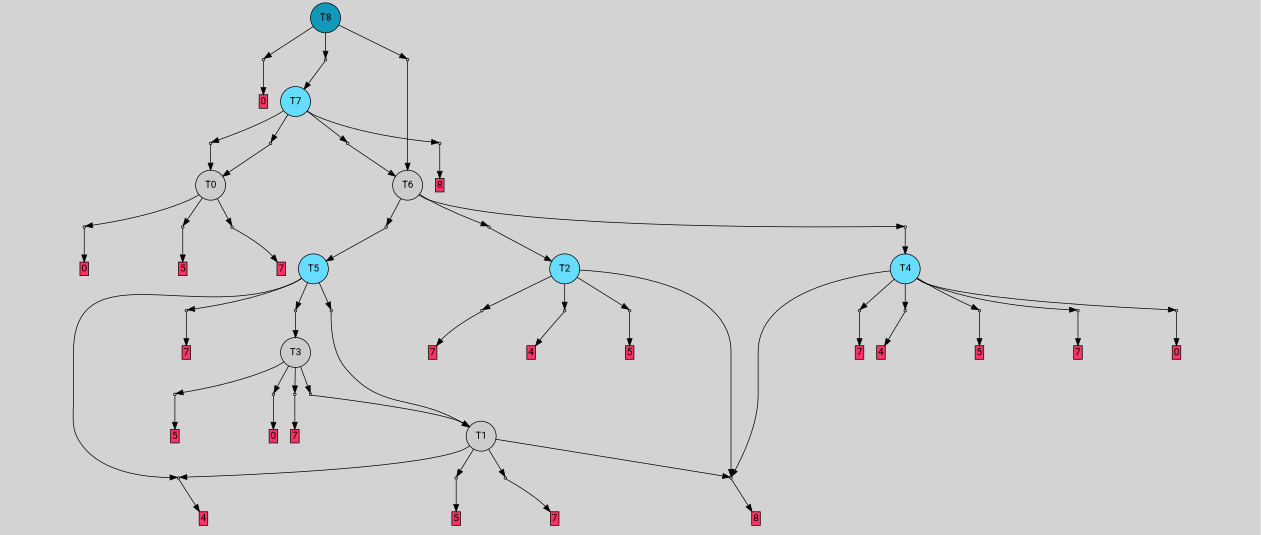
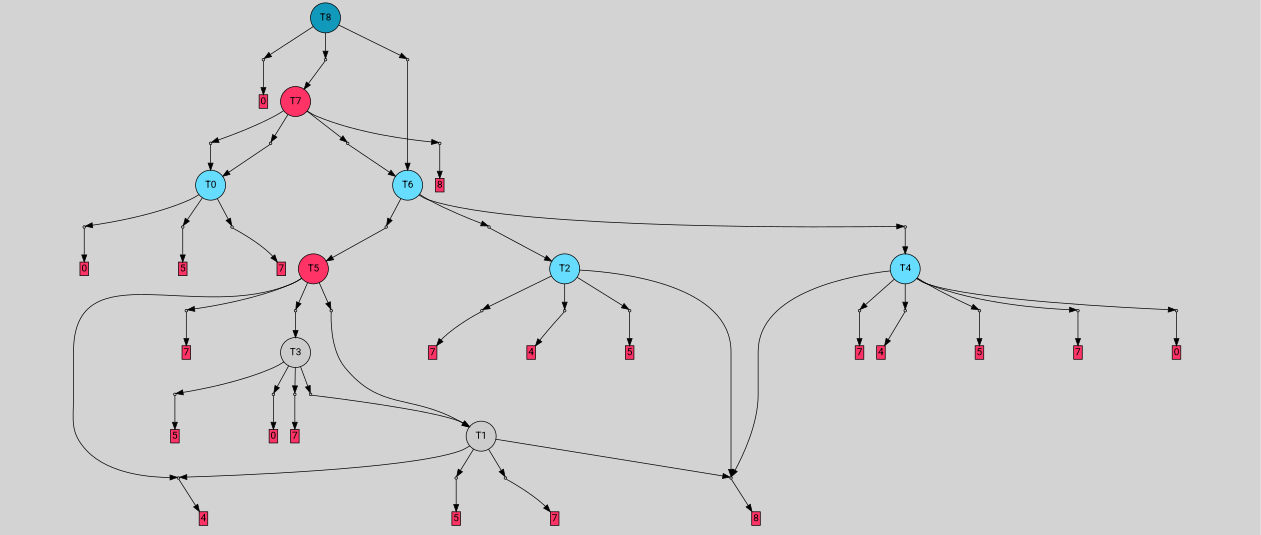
(296, 102) -> (296, 102)
(211, 185) -> (211, 185)
(408, 185) -> (408, 185)
(313, 269) -> (313, 269)
